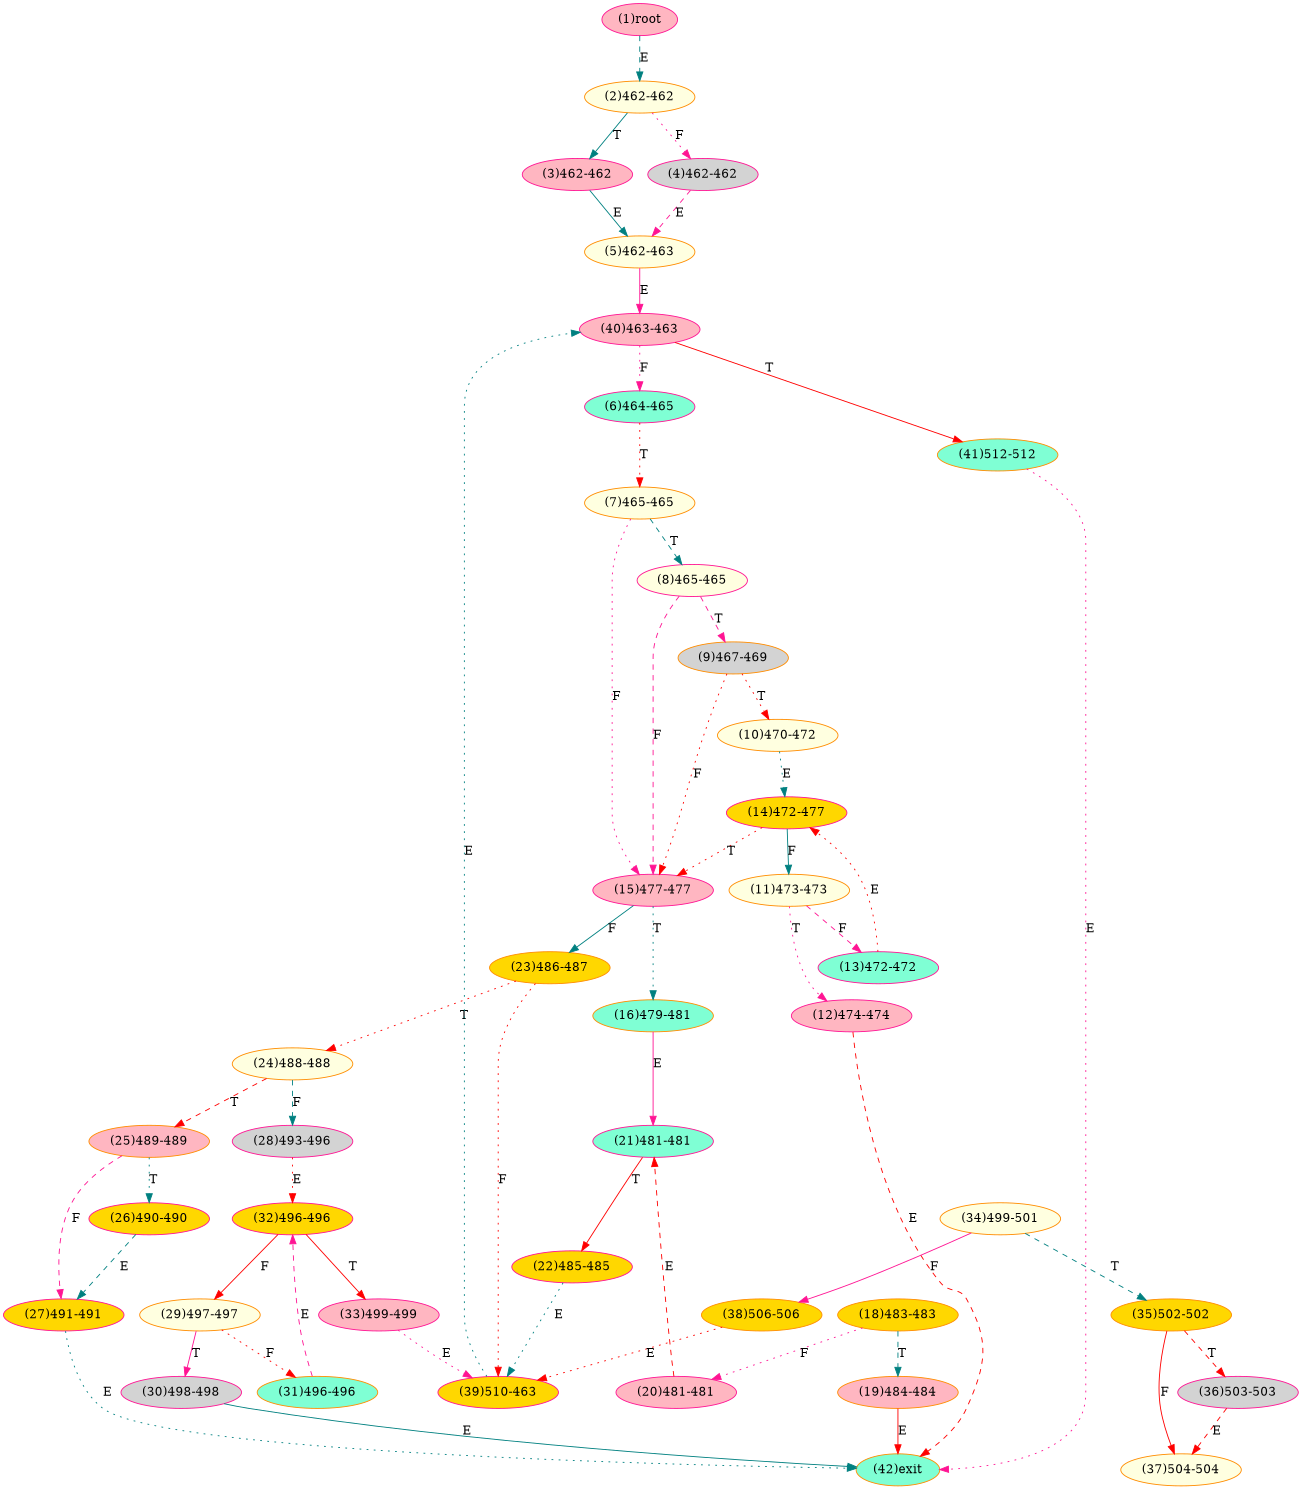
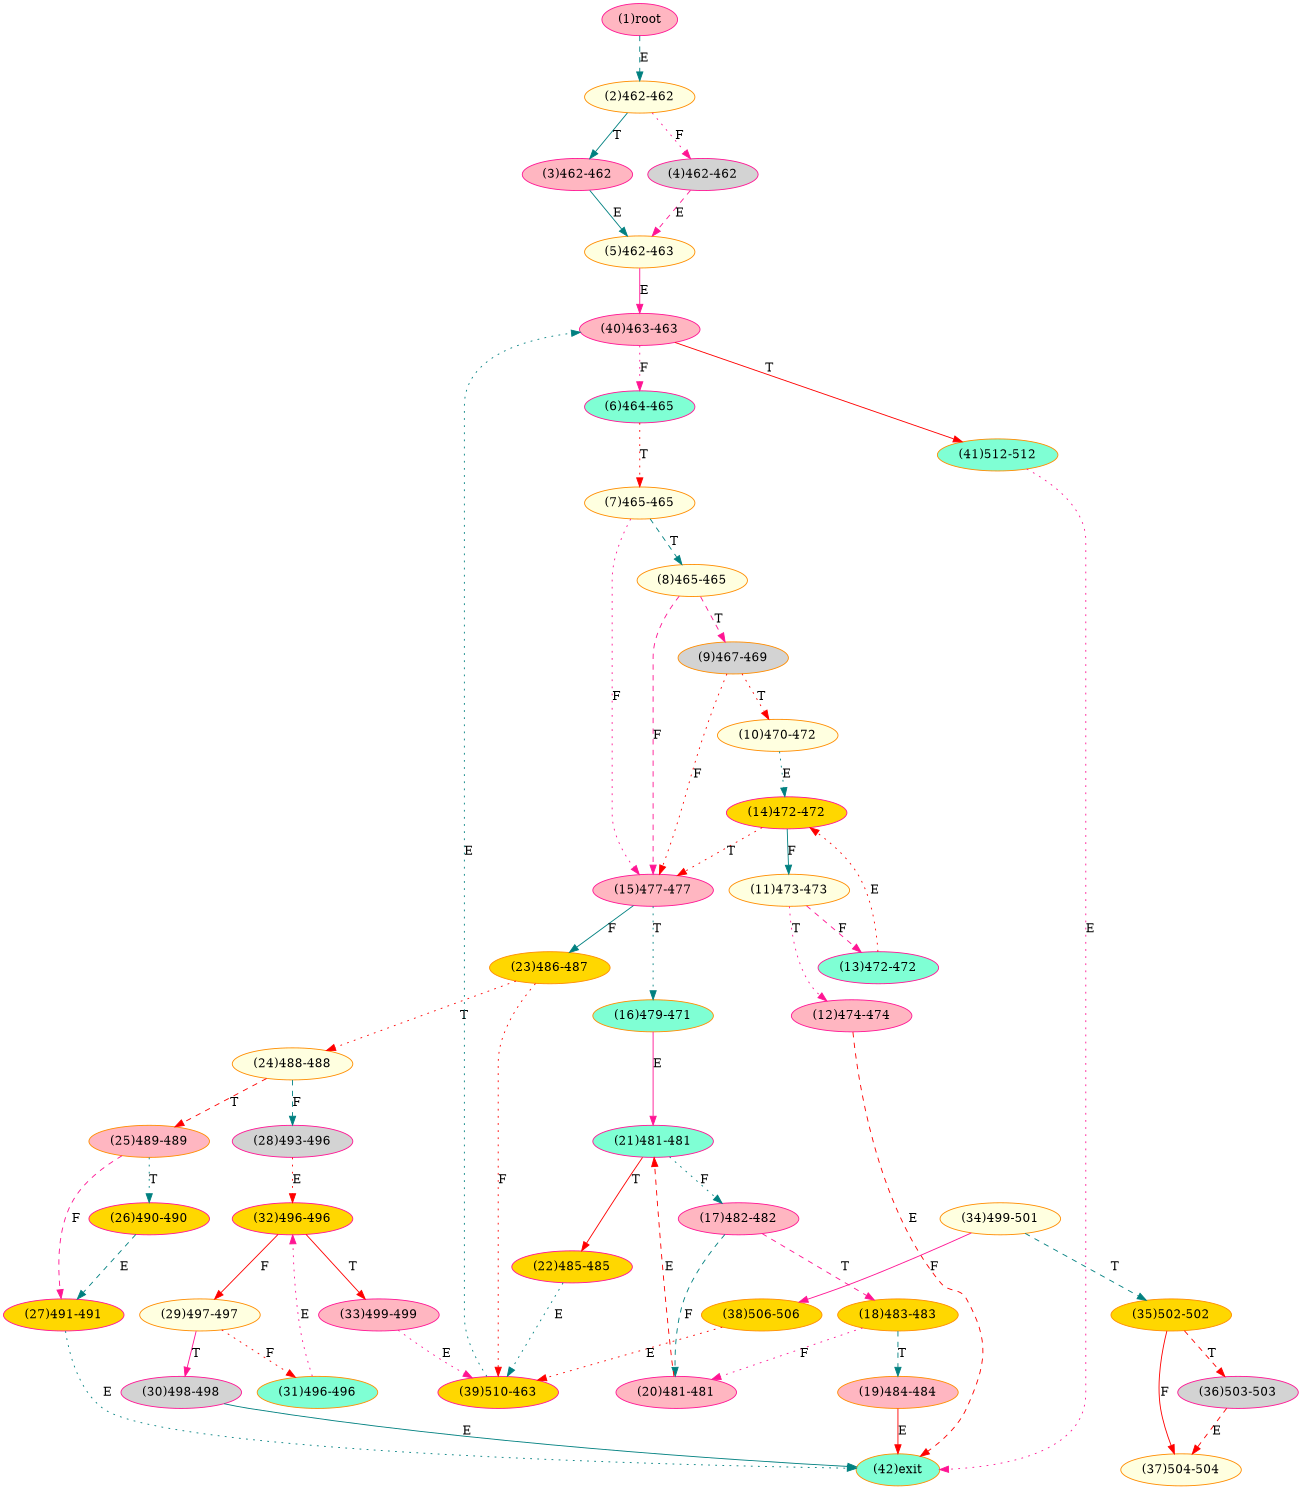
(692, 580) -> (692, 580)
(787, 813) -> (787, 813)
(653, 1016) -> (653, 1016)
none -> (739, 1219)
(298, 1311) -> (298, 1311)
